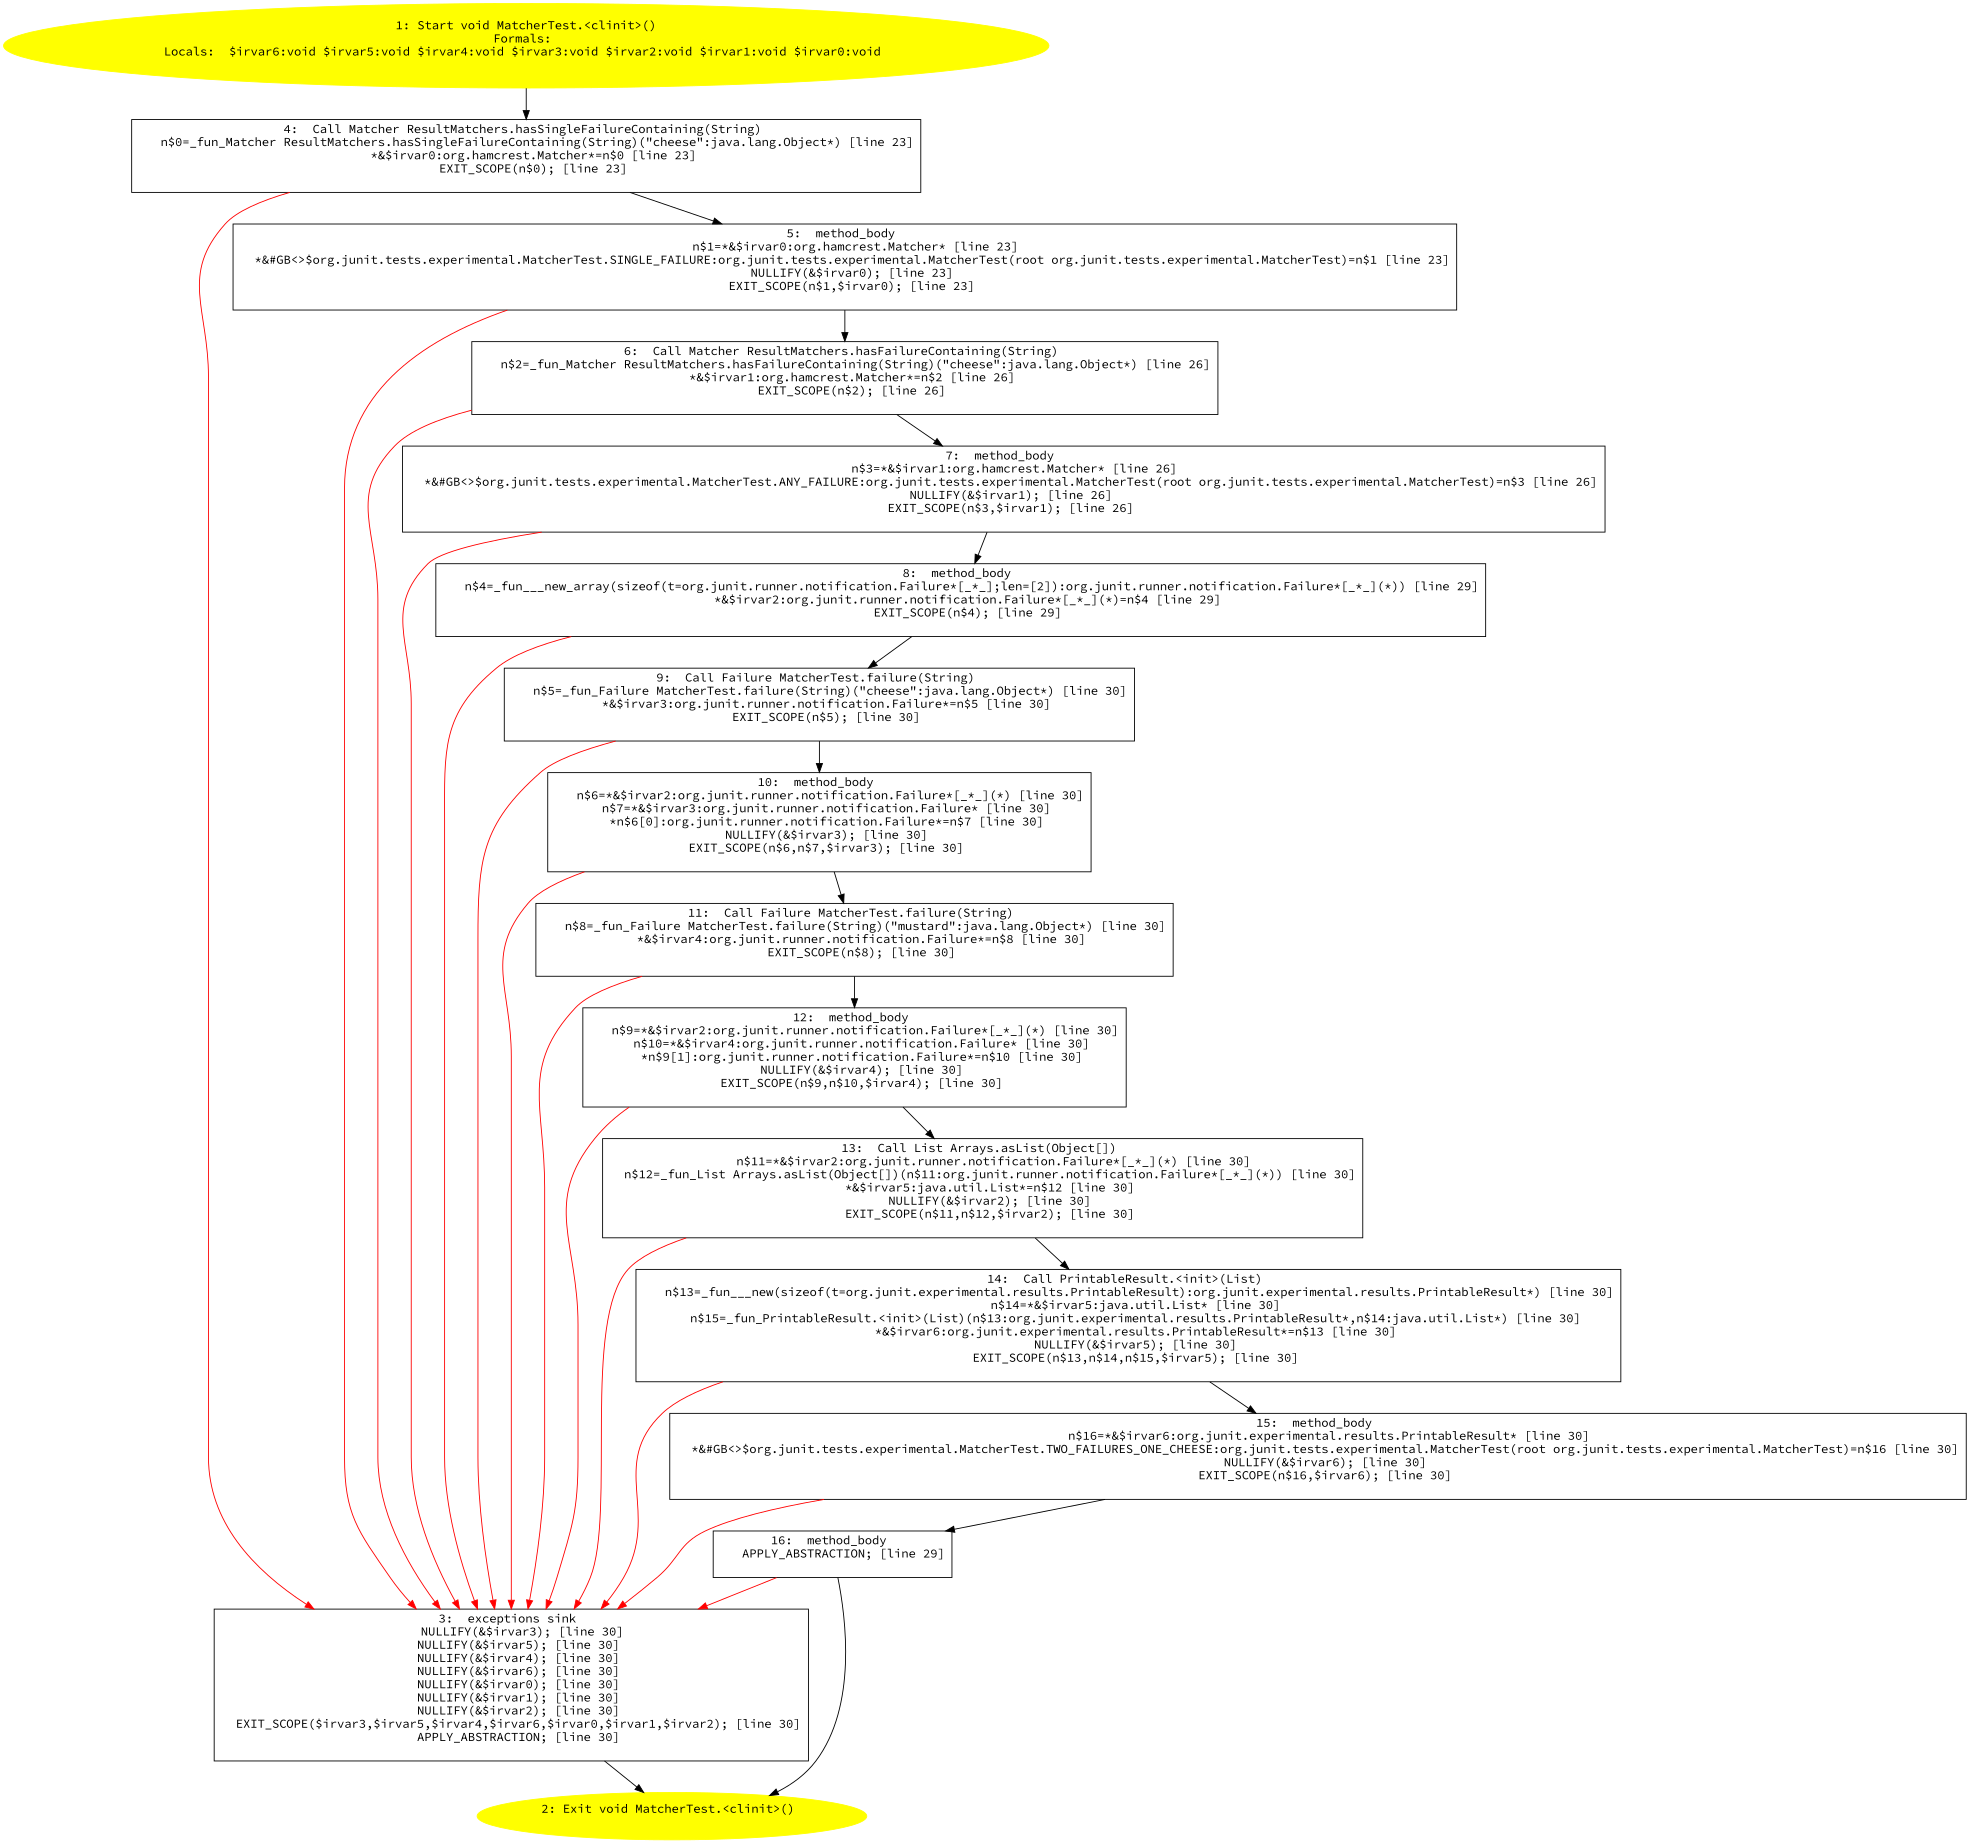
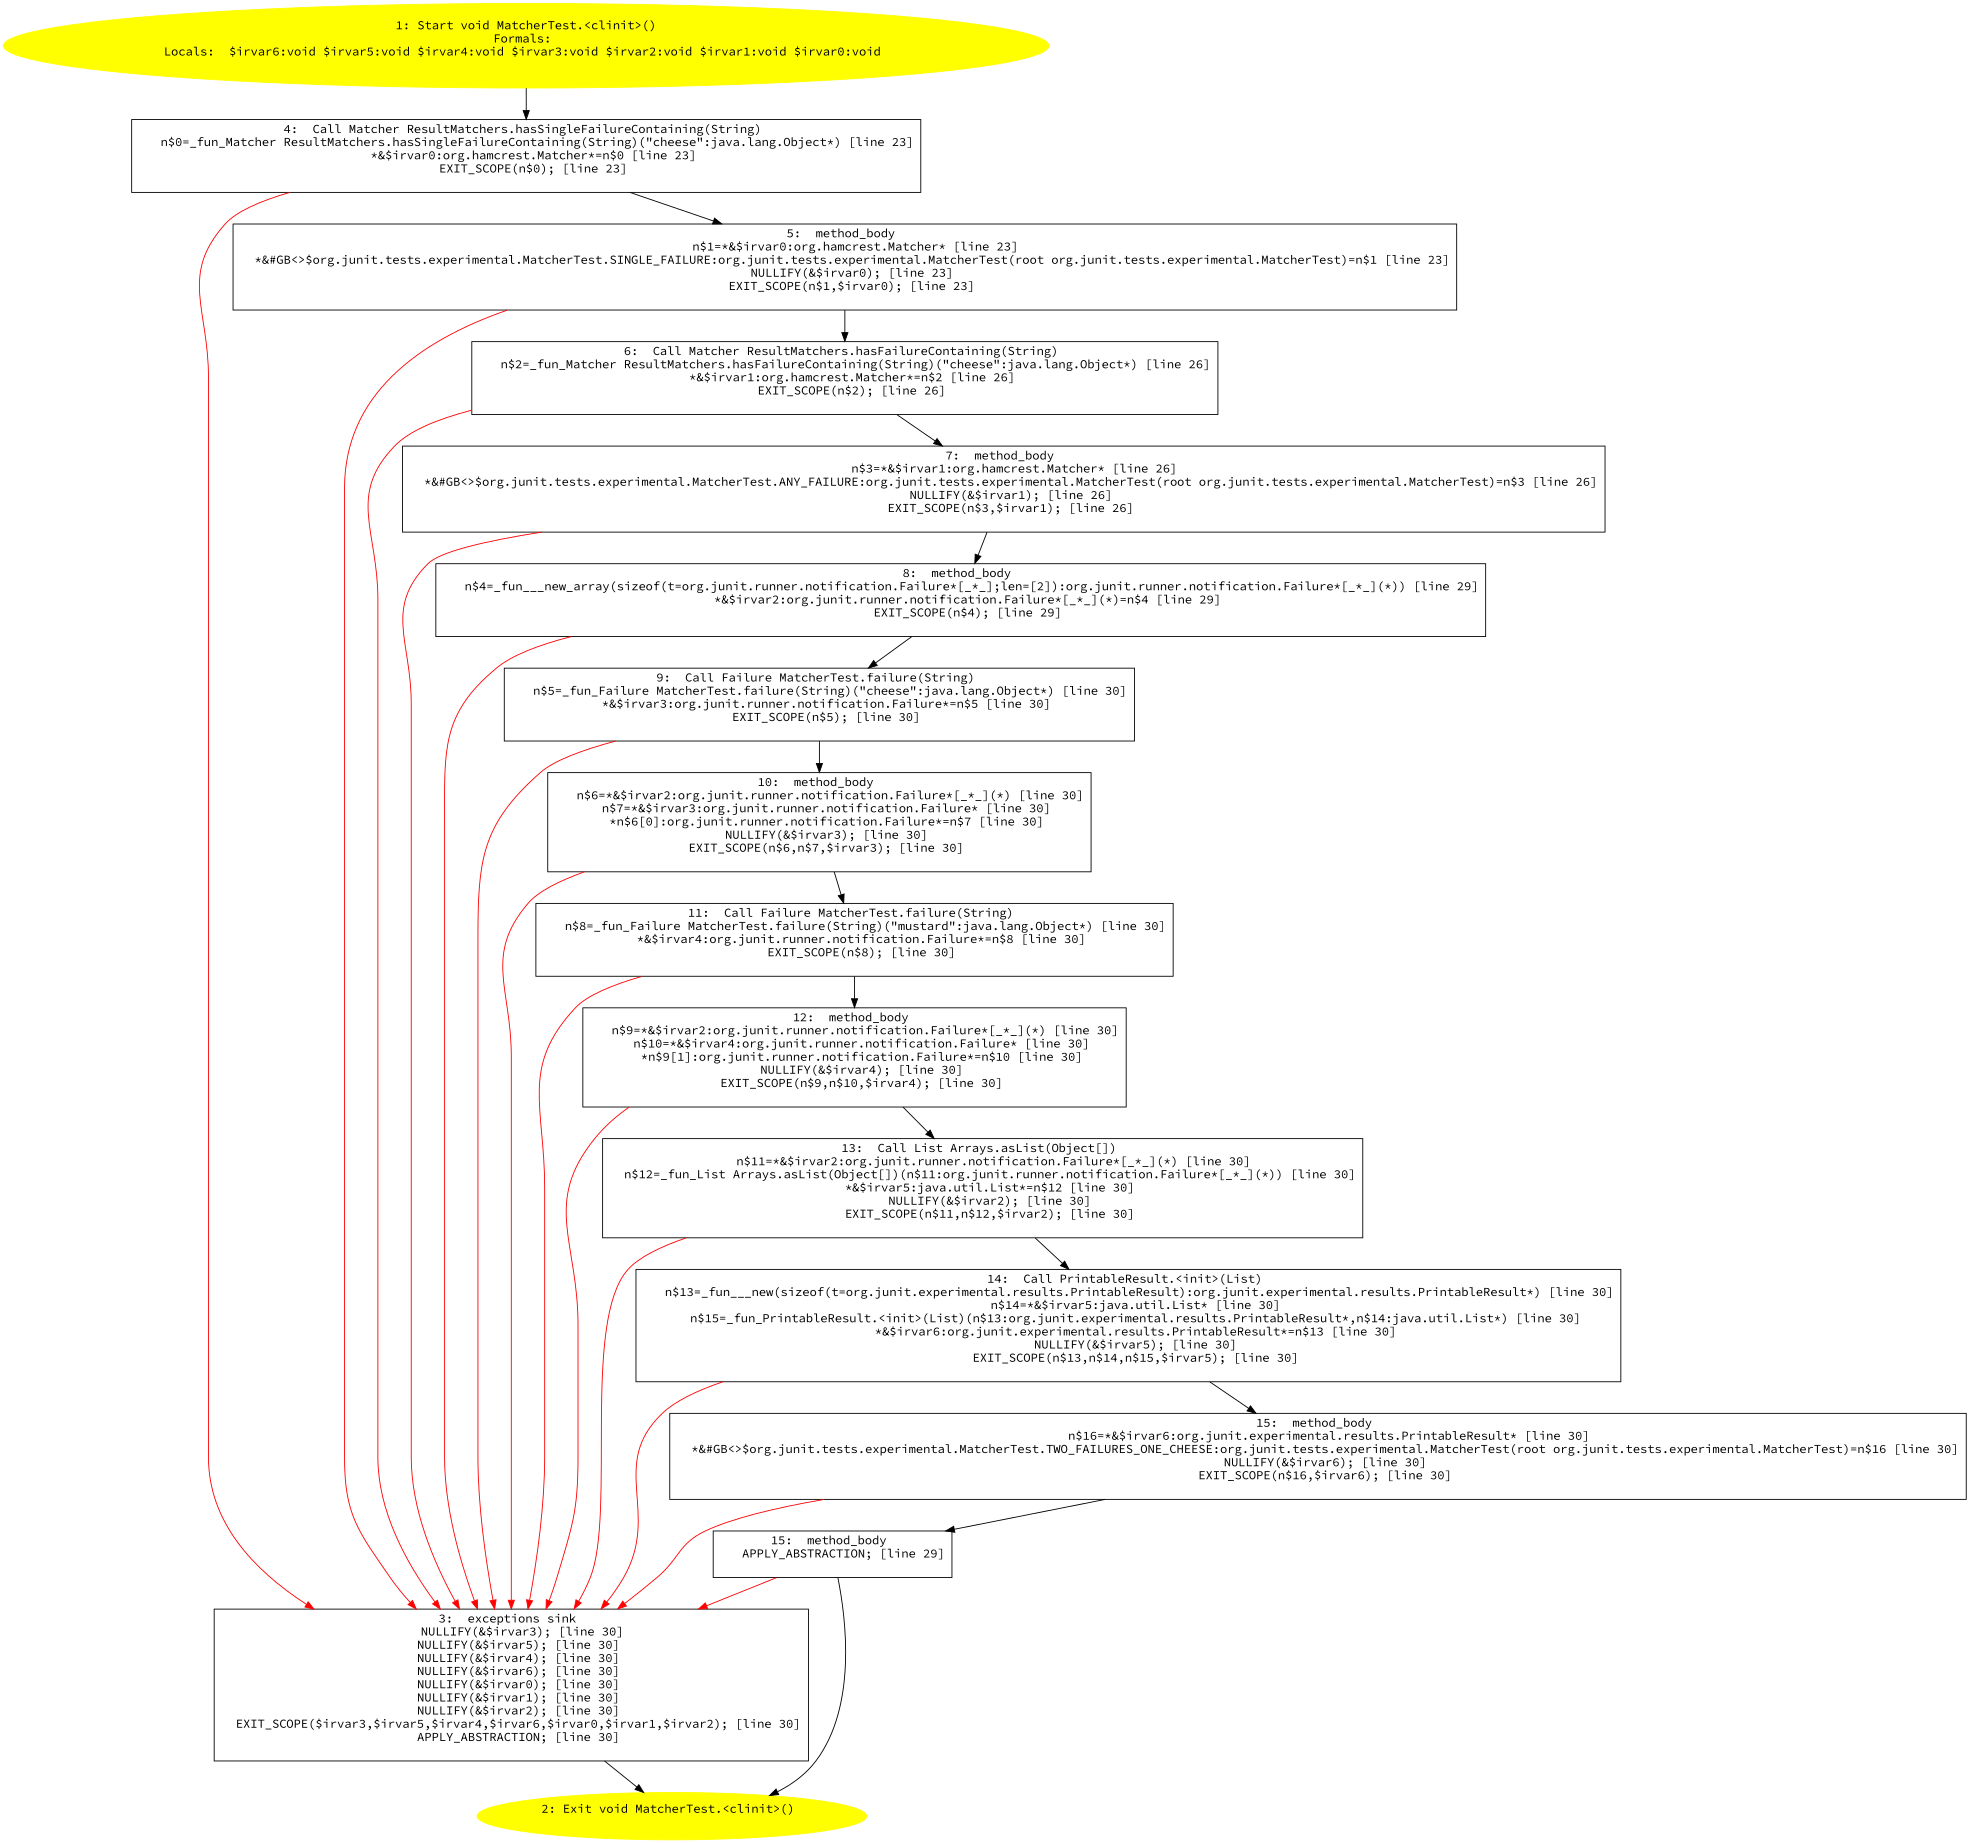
(833, 1554) -> (833, 1554)
